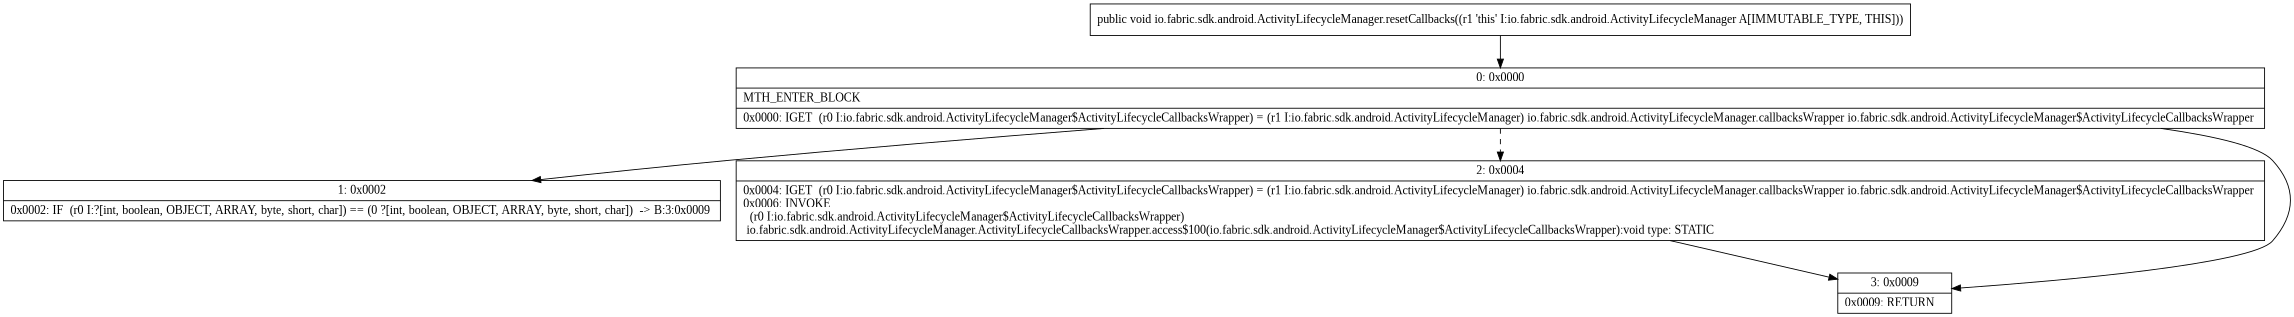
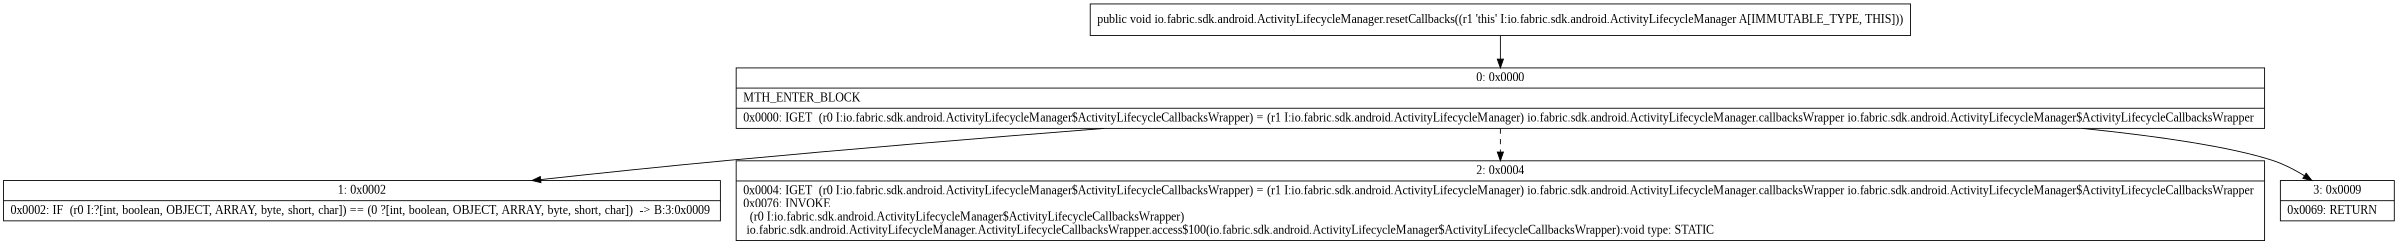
(791, 204) -> (791, 204)
(1750, 259) -> none
(1895, 303) -> (2337, 210)
